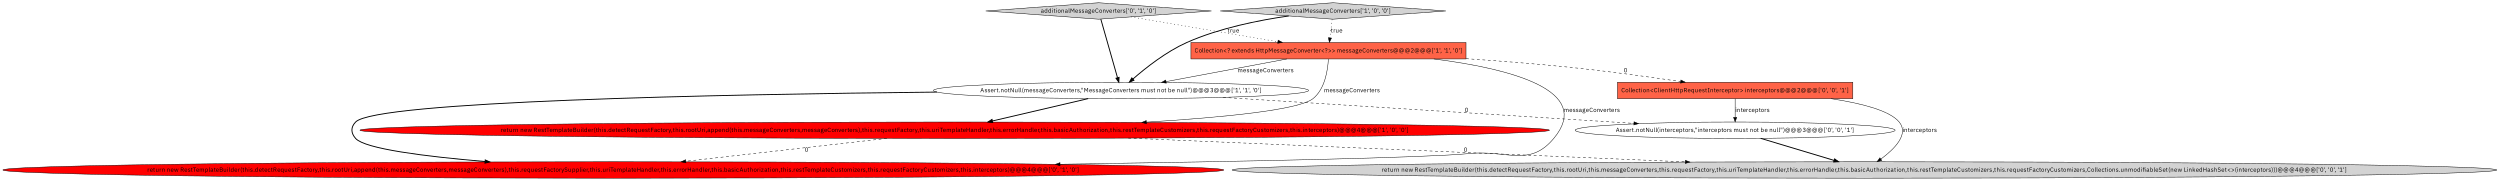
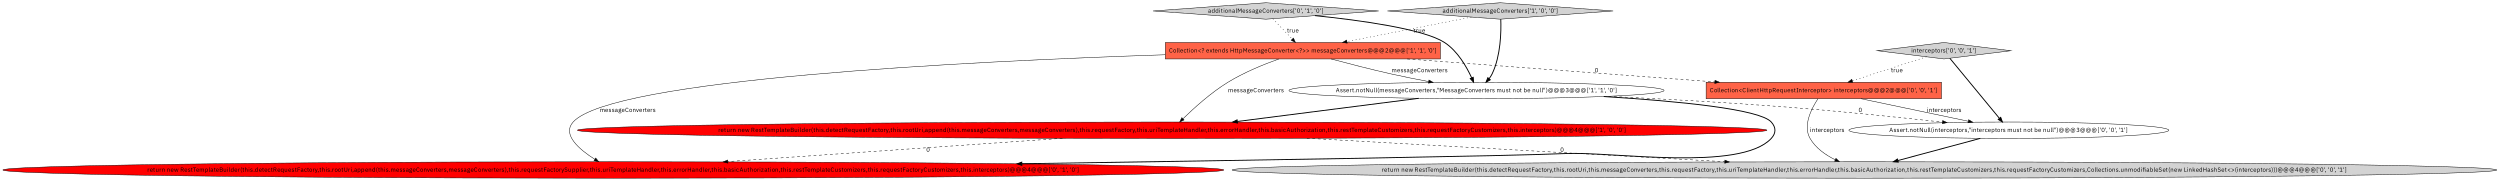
none -> (1944, 51)
